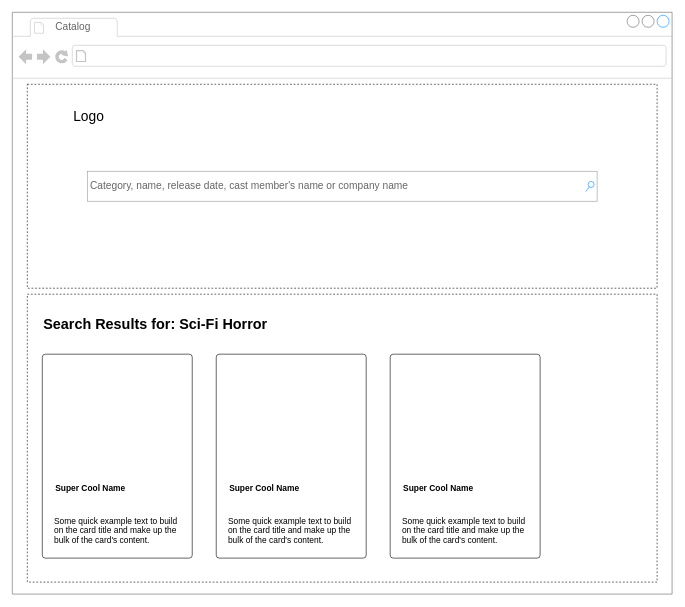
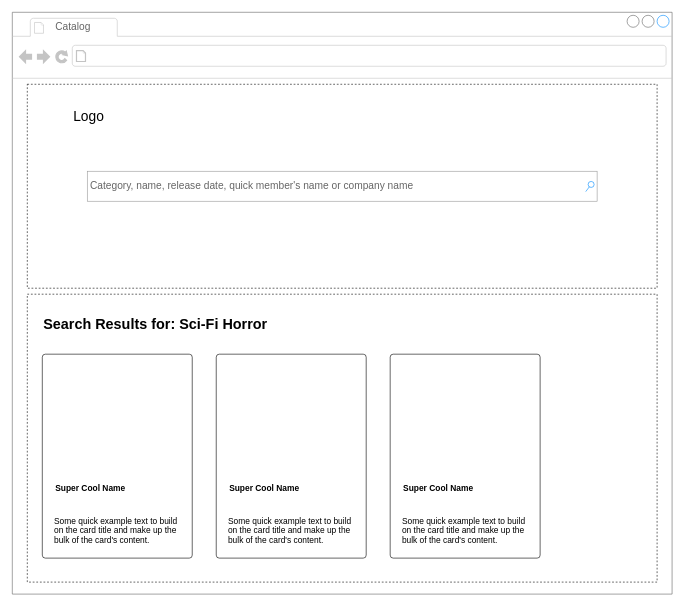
(255, 186) -> (256, 186)
